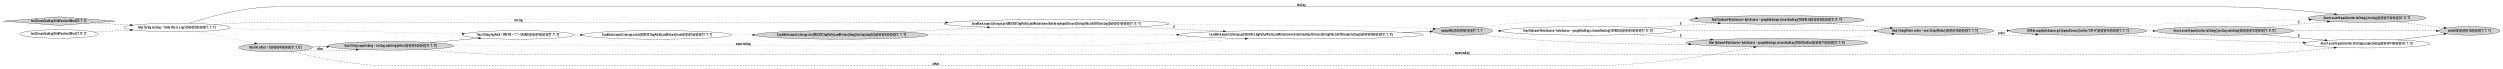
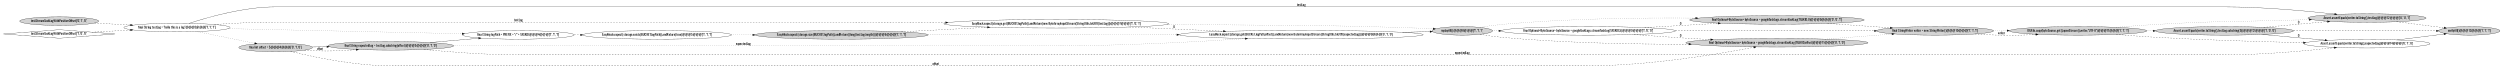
(59, 21) -> (59, 21)
(59, 34) -> (59, 34)
